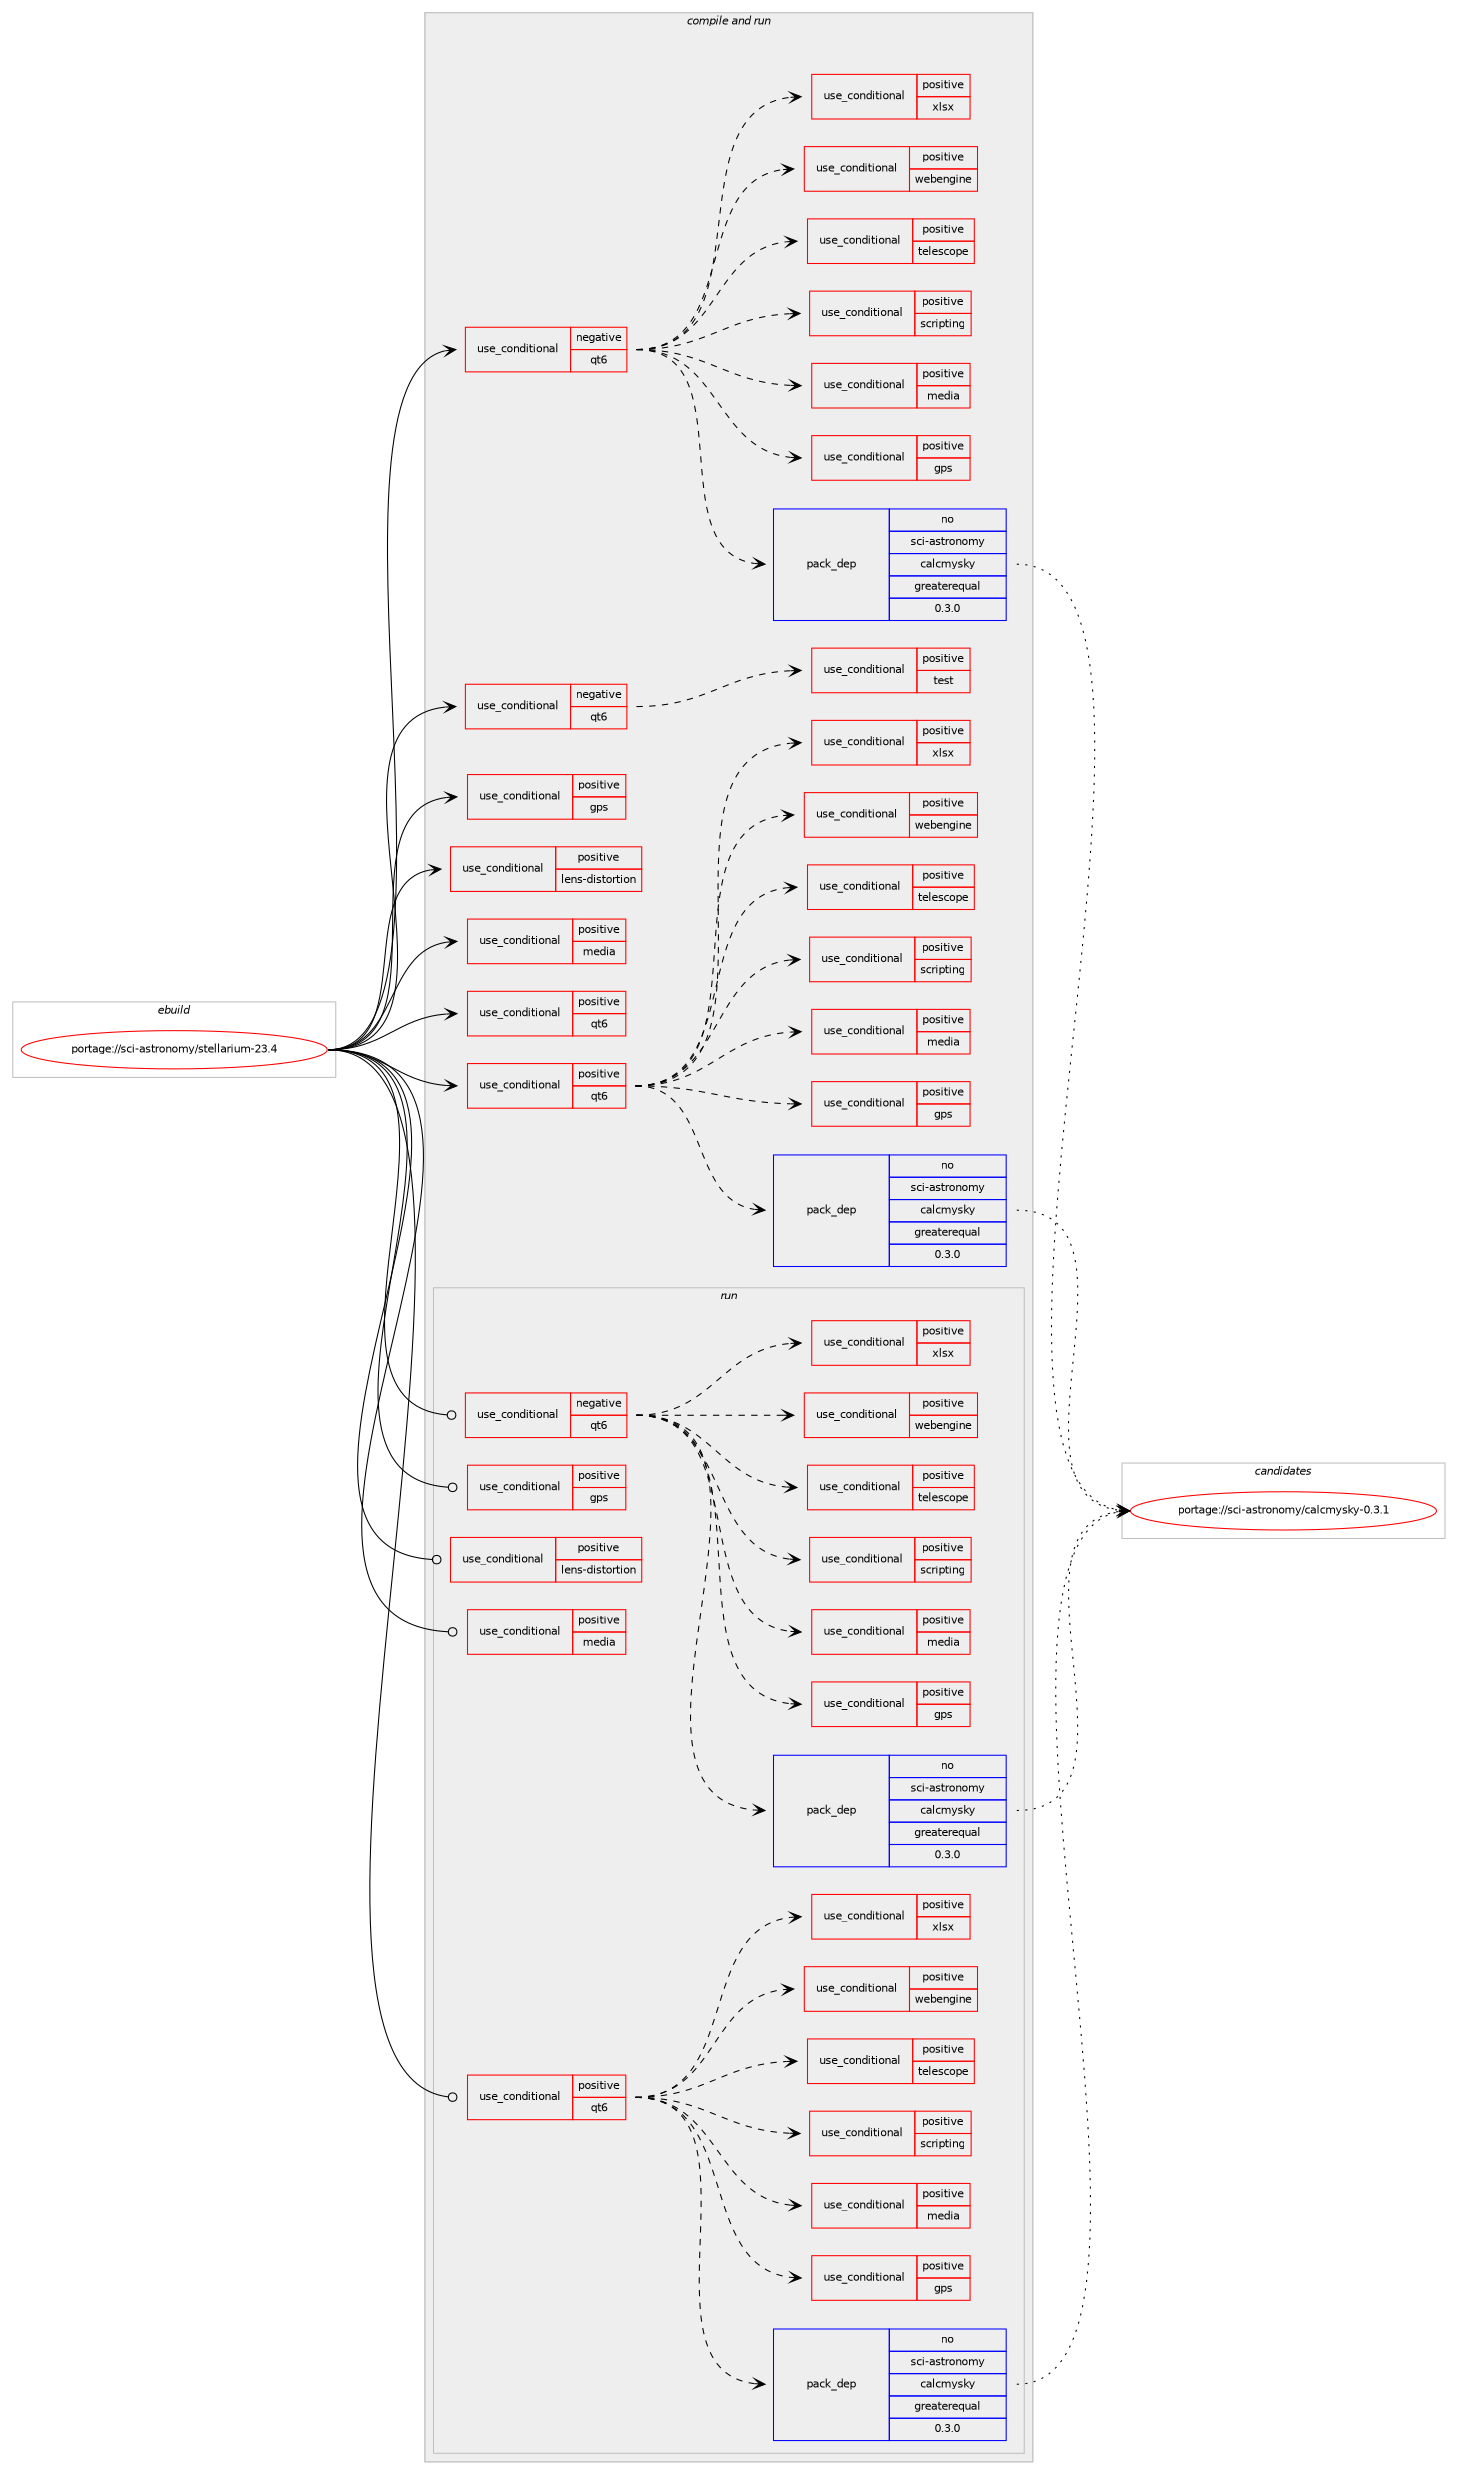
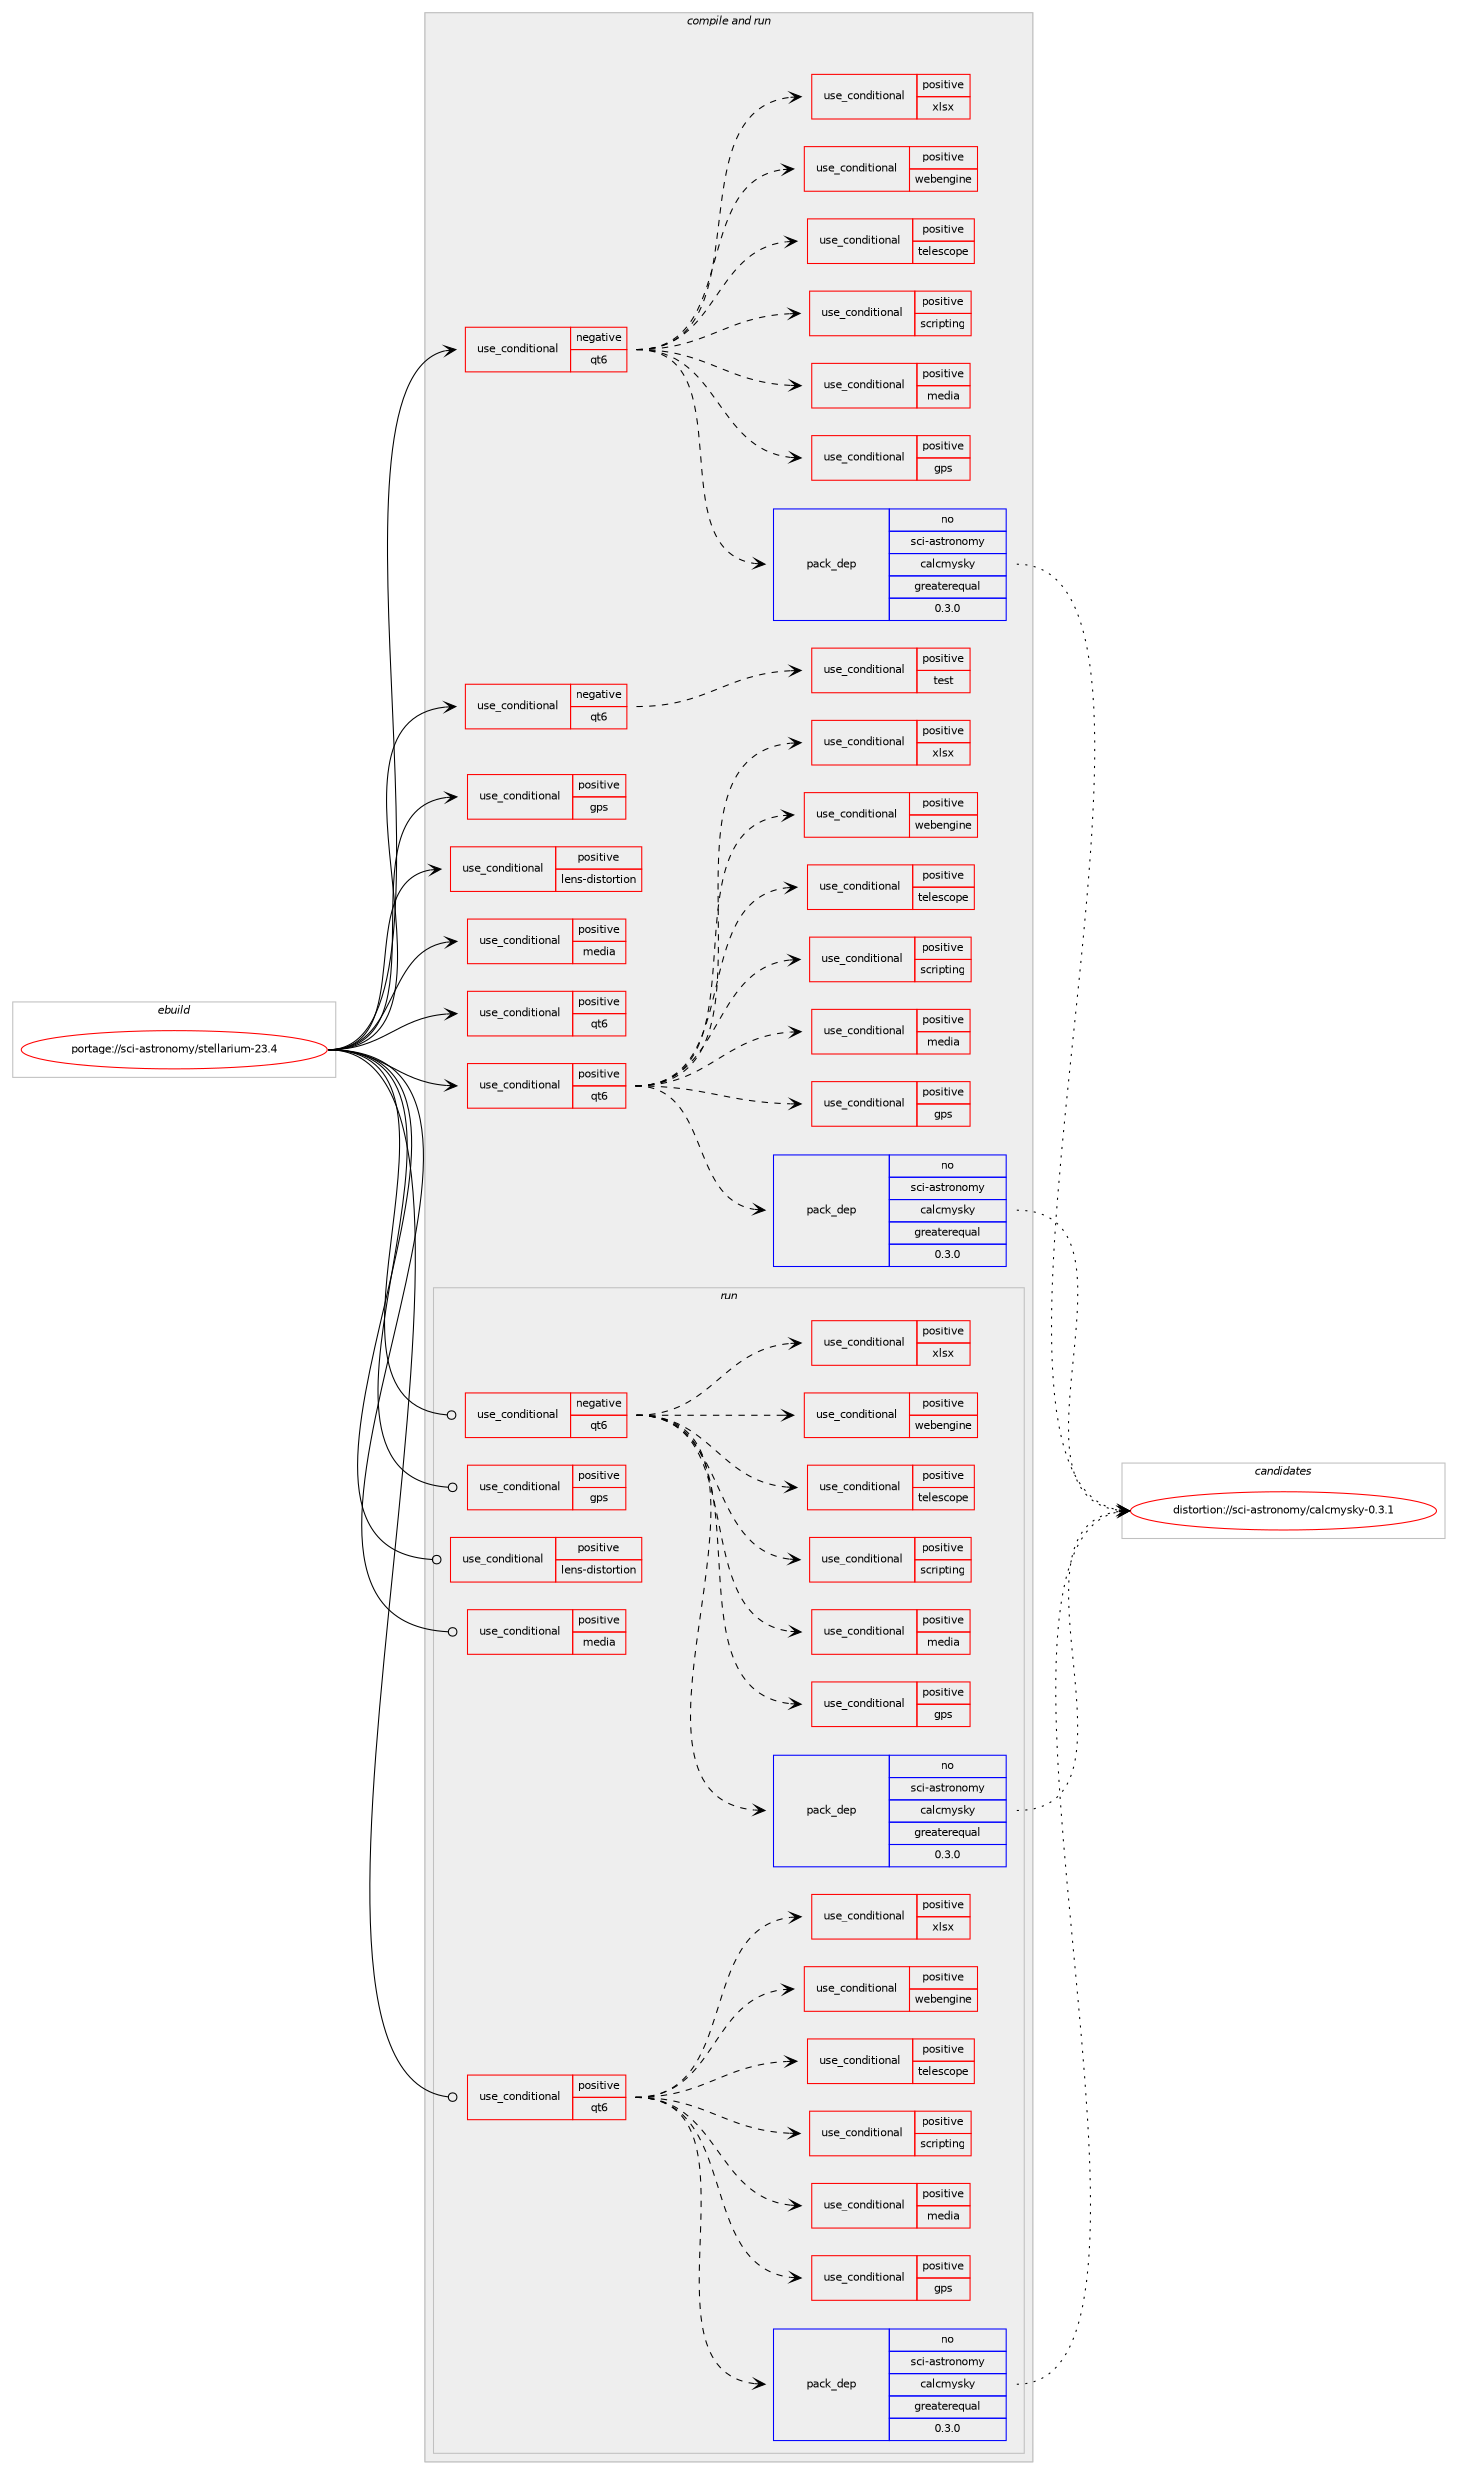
(1284, 1511) -> (1284, 1511)
